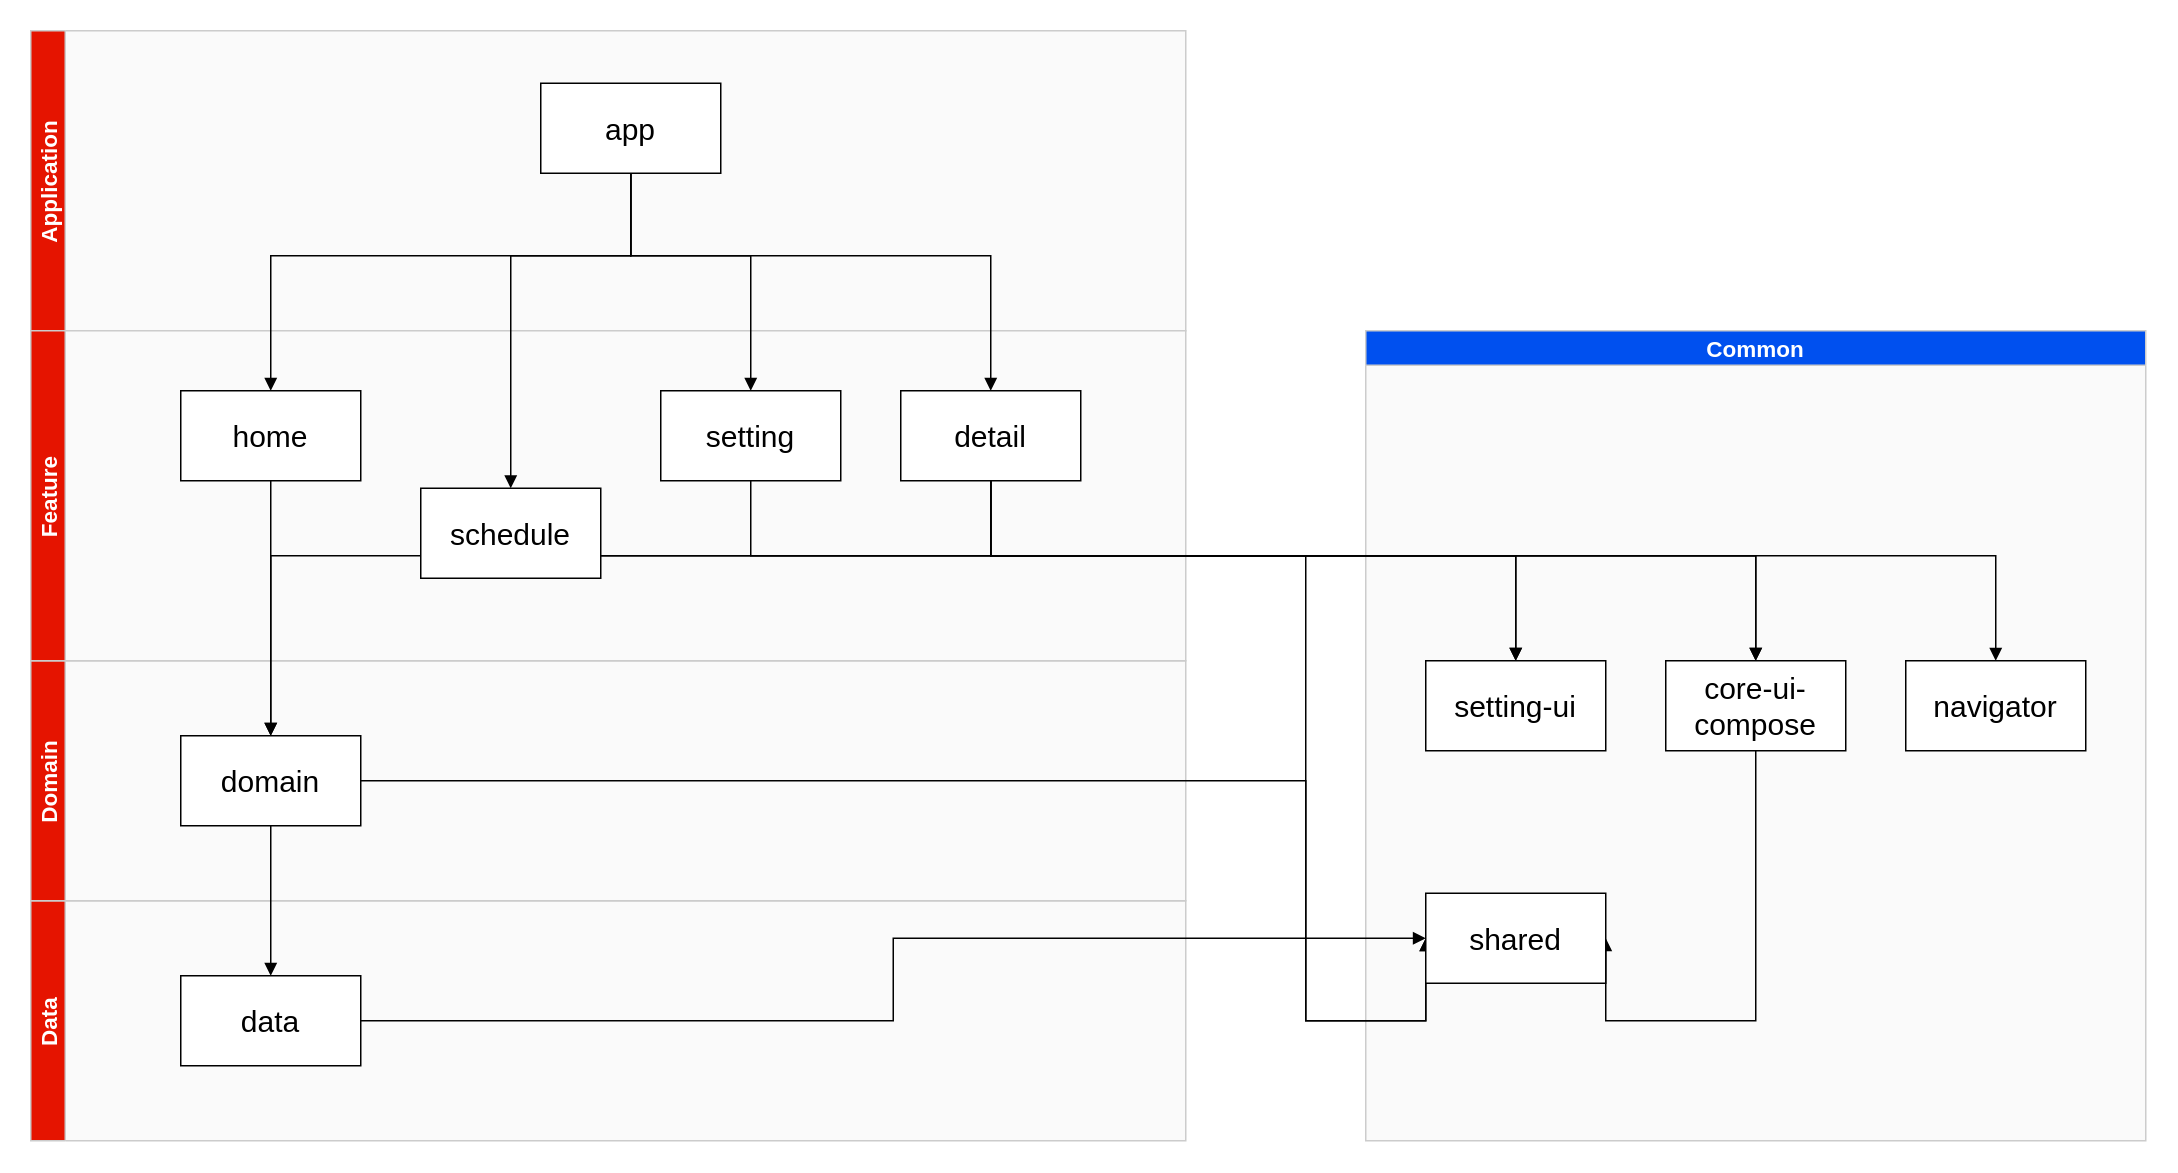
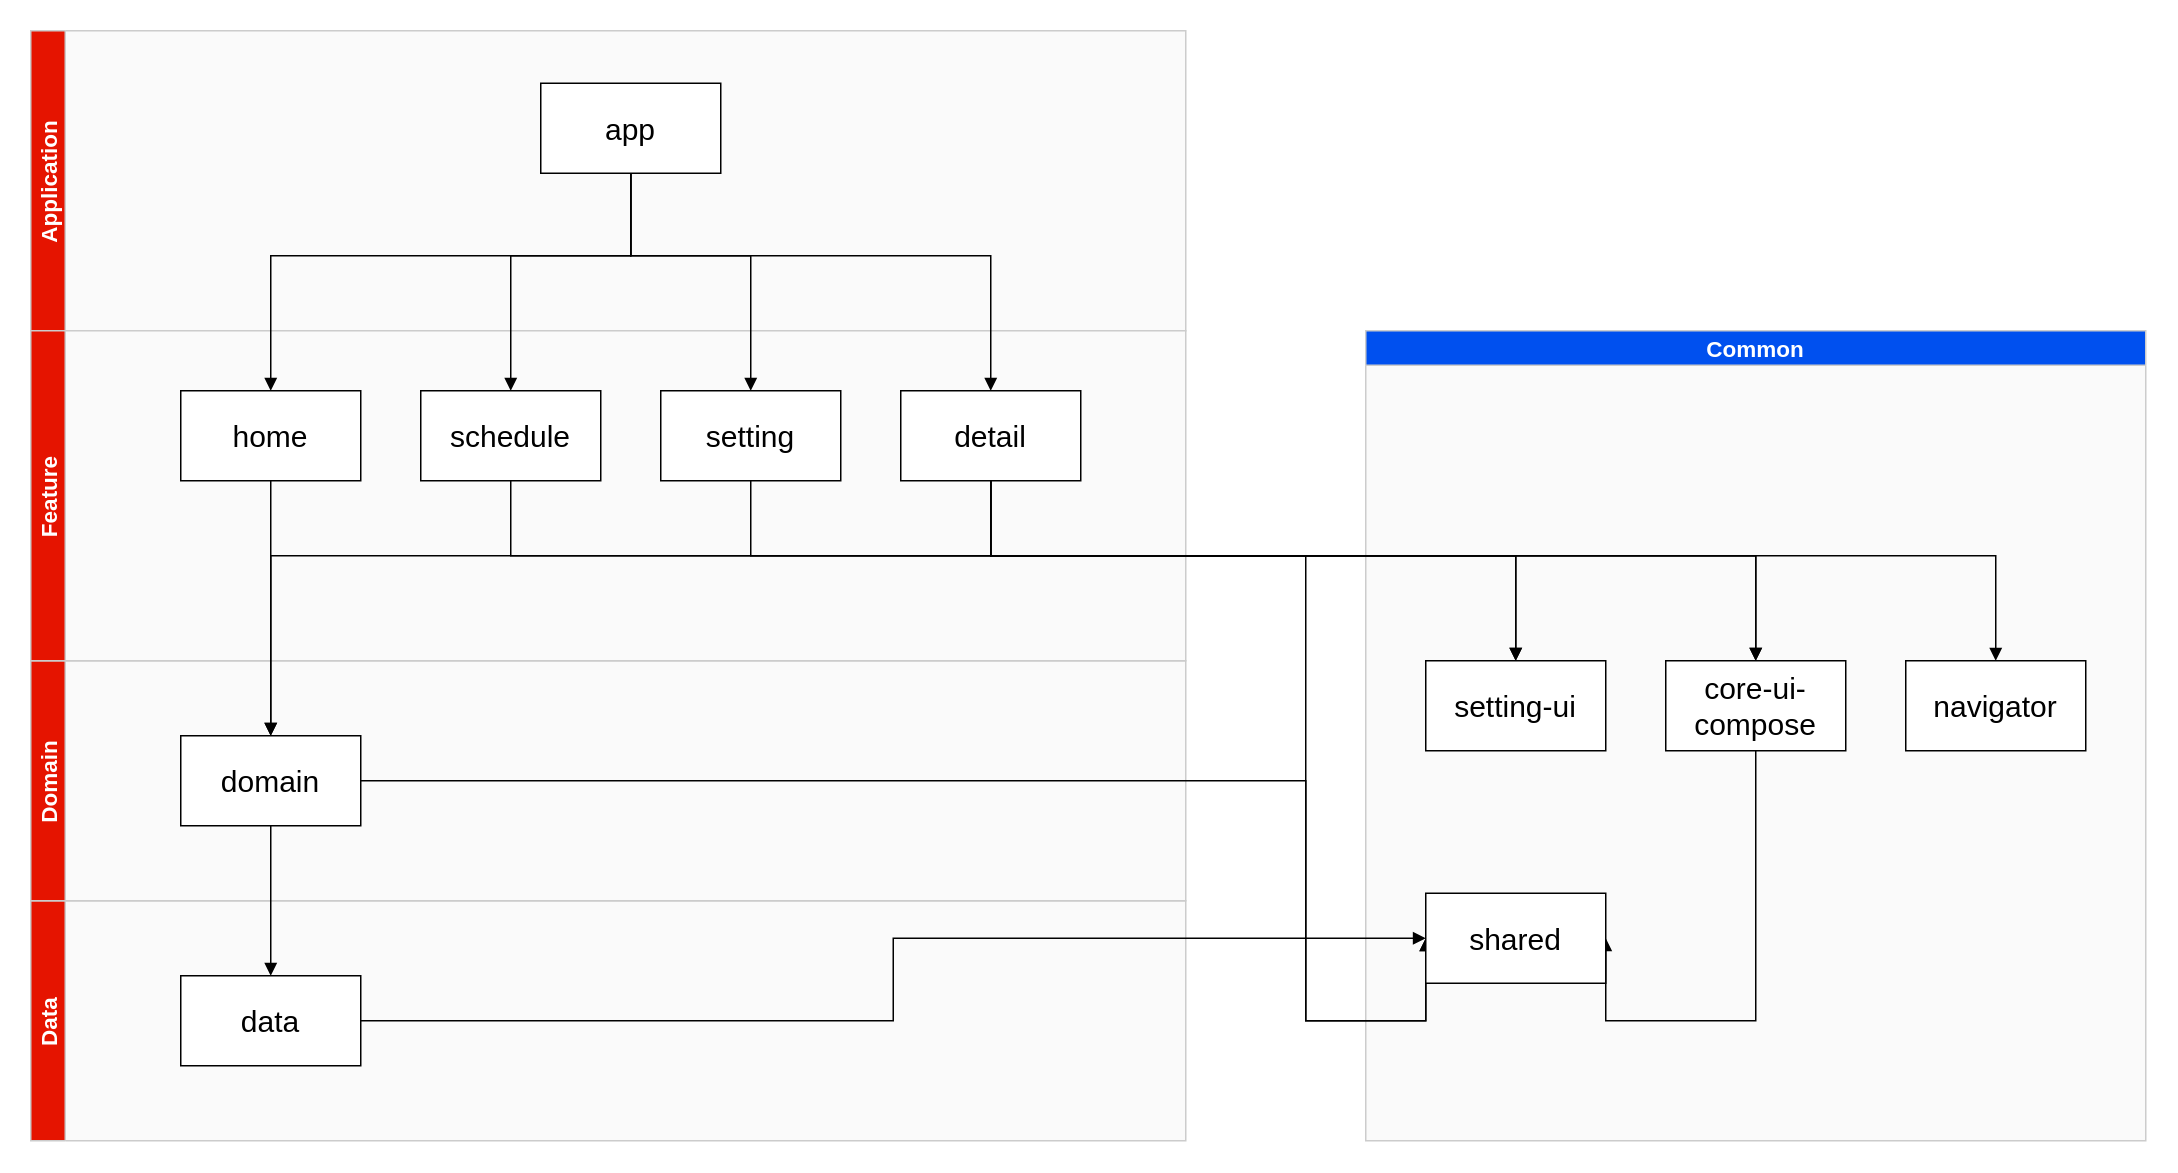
(511, 533) -> (511, 436)
